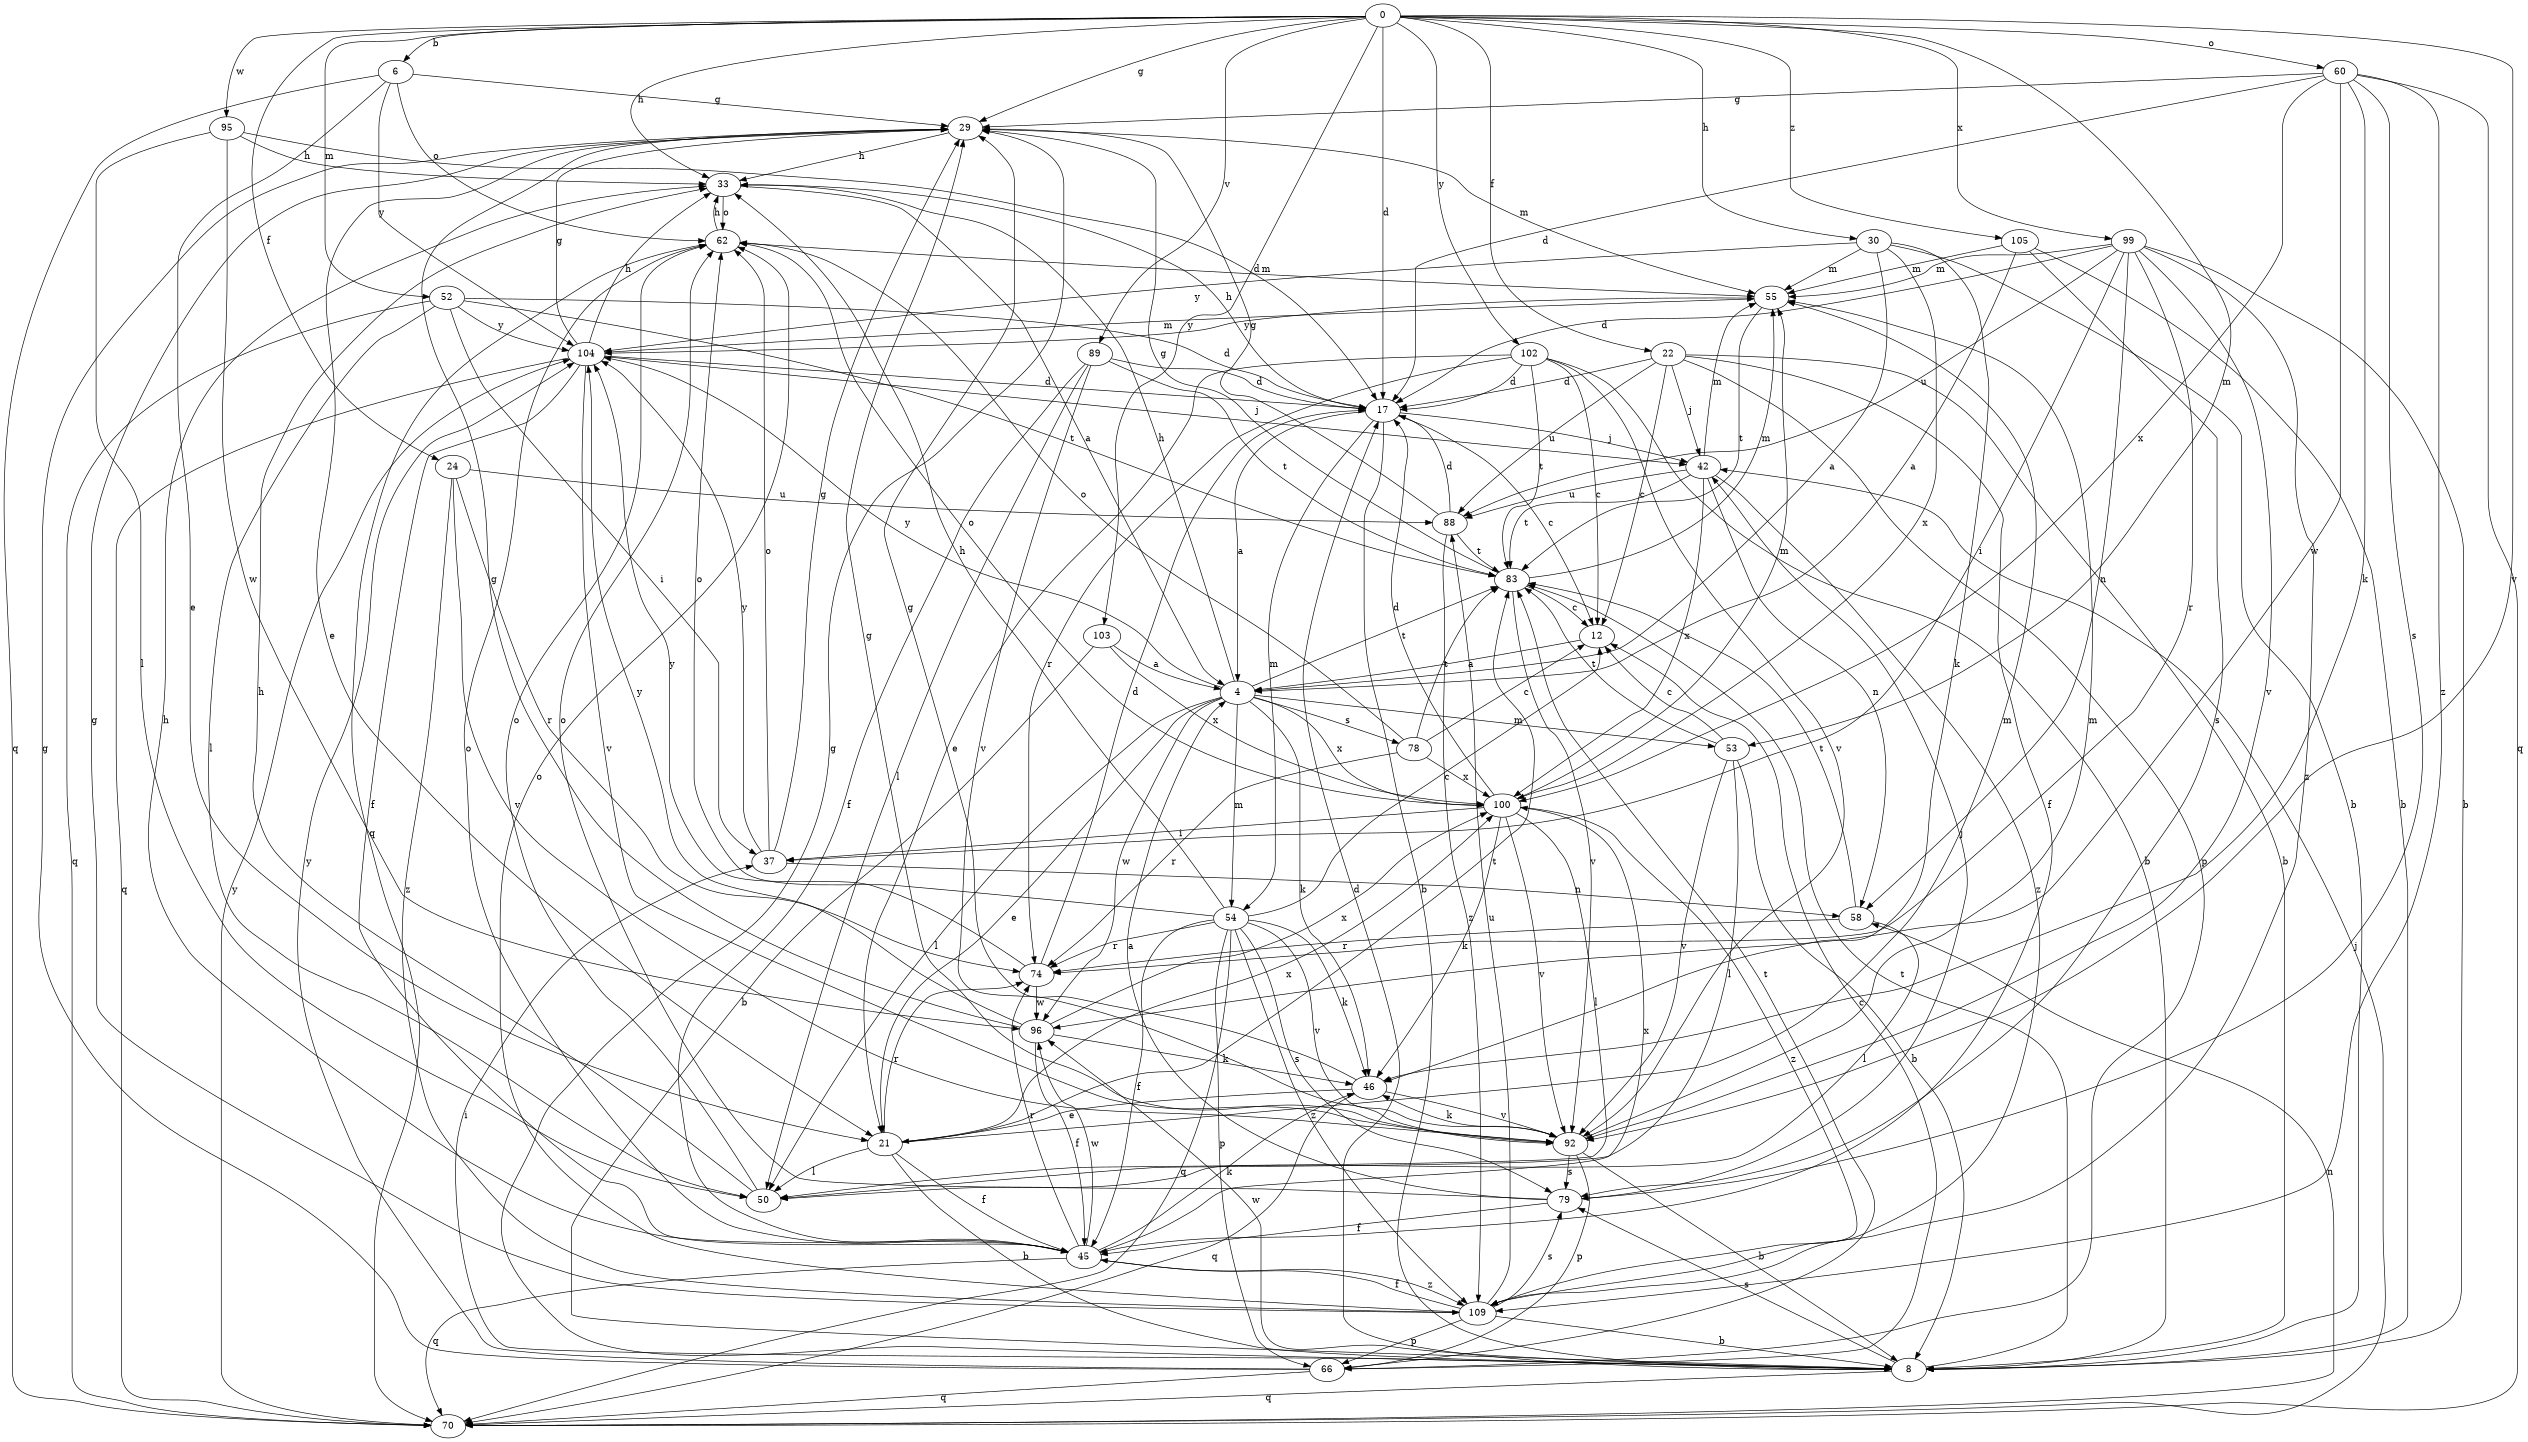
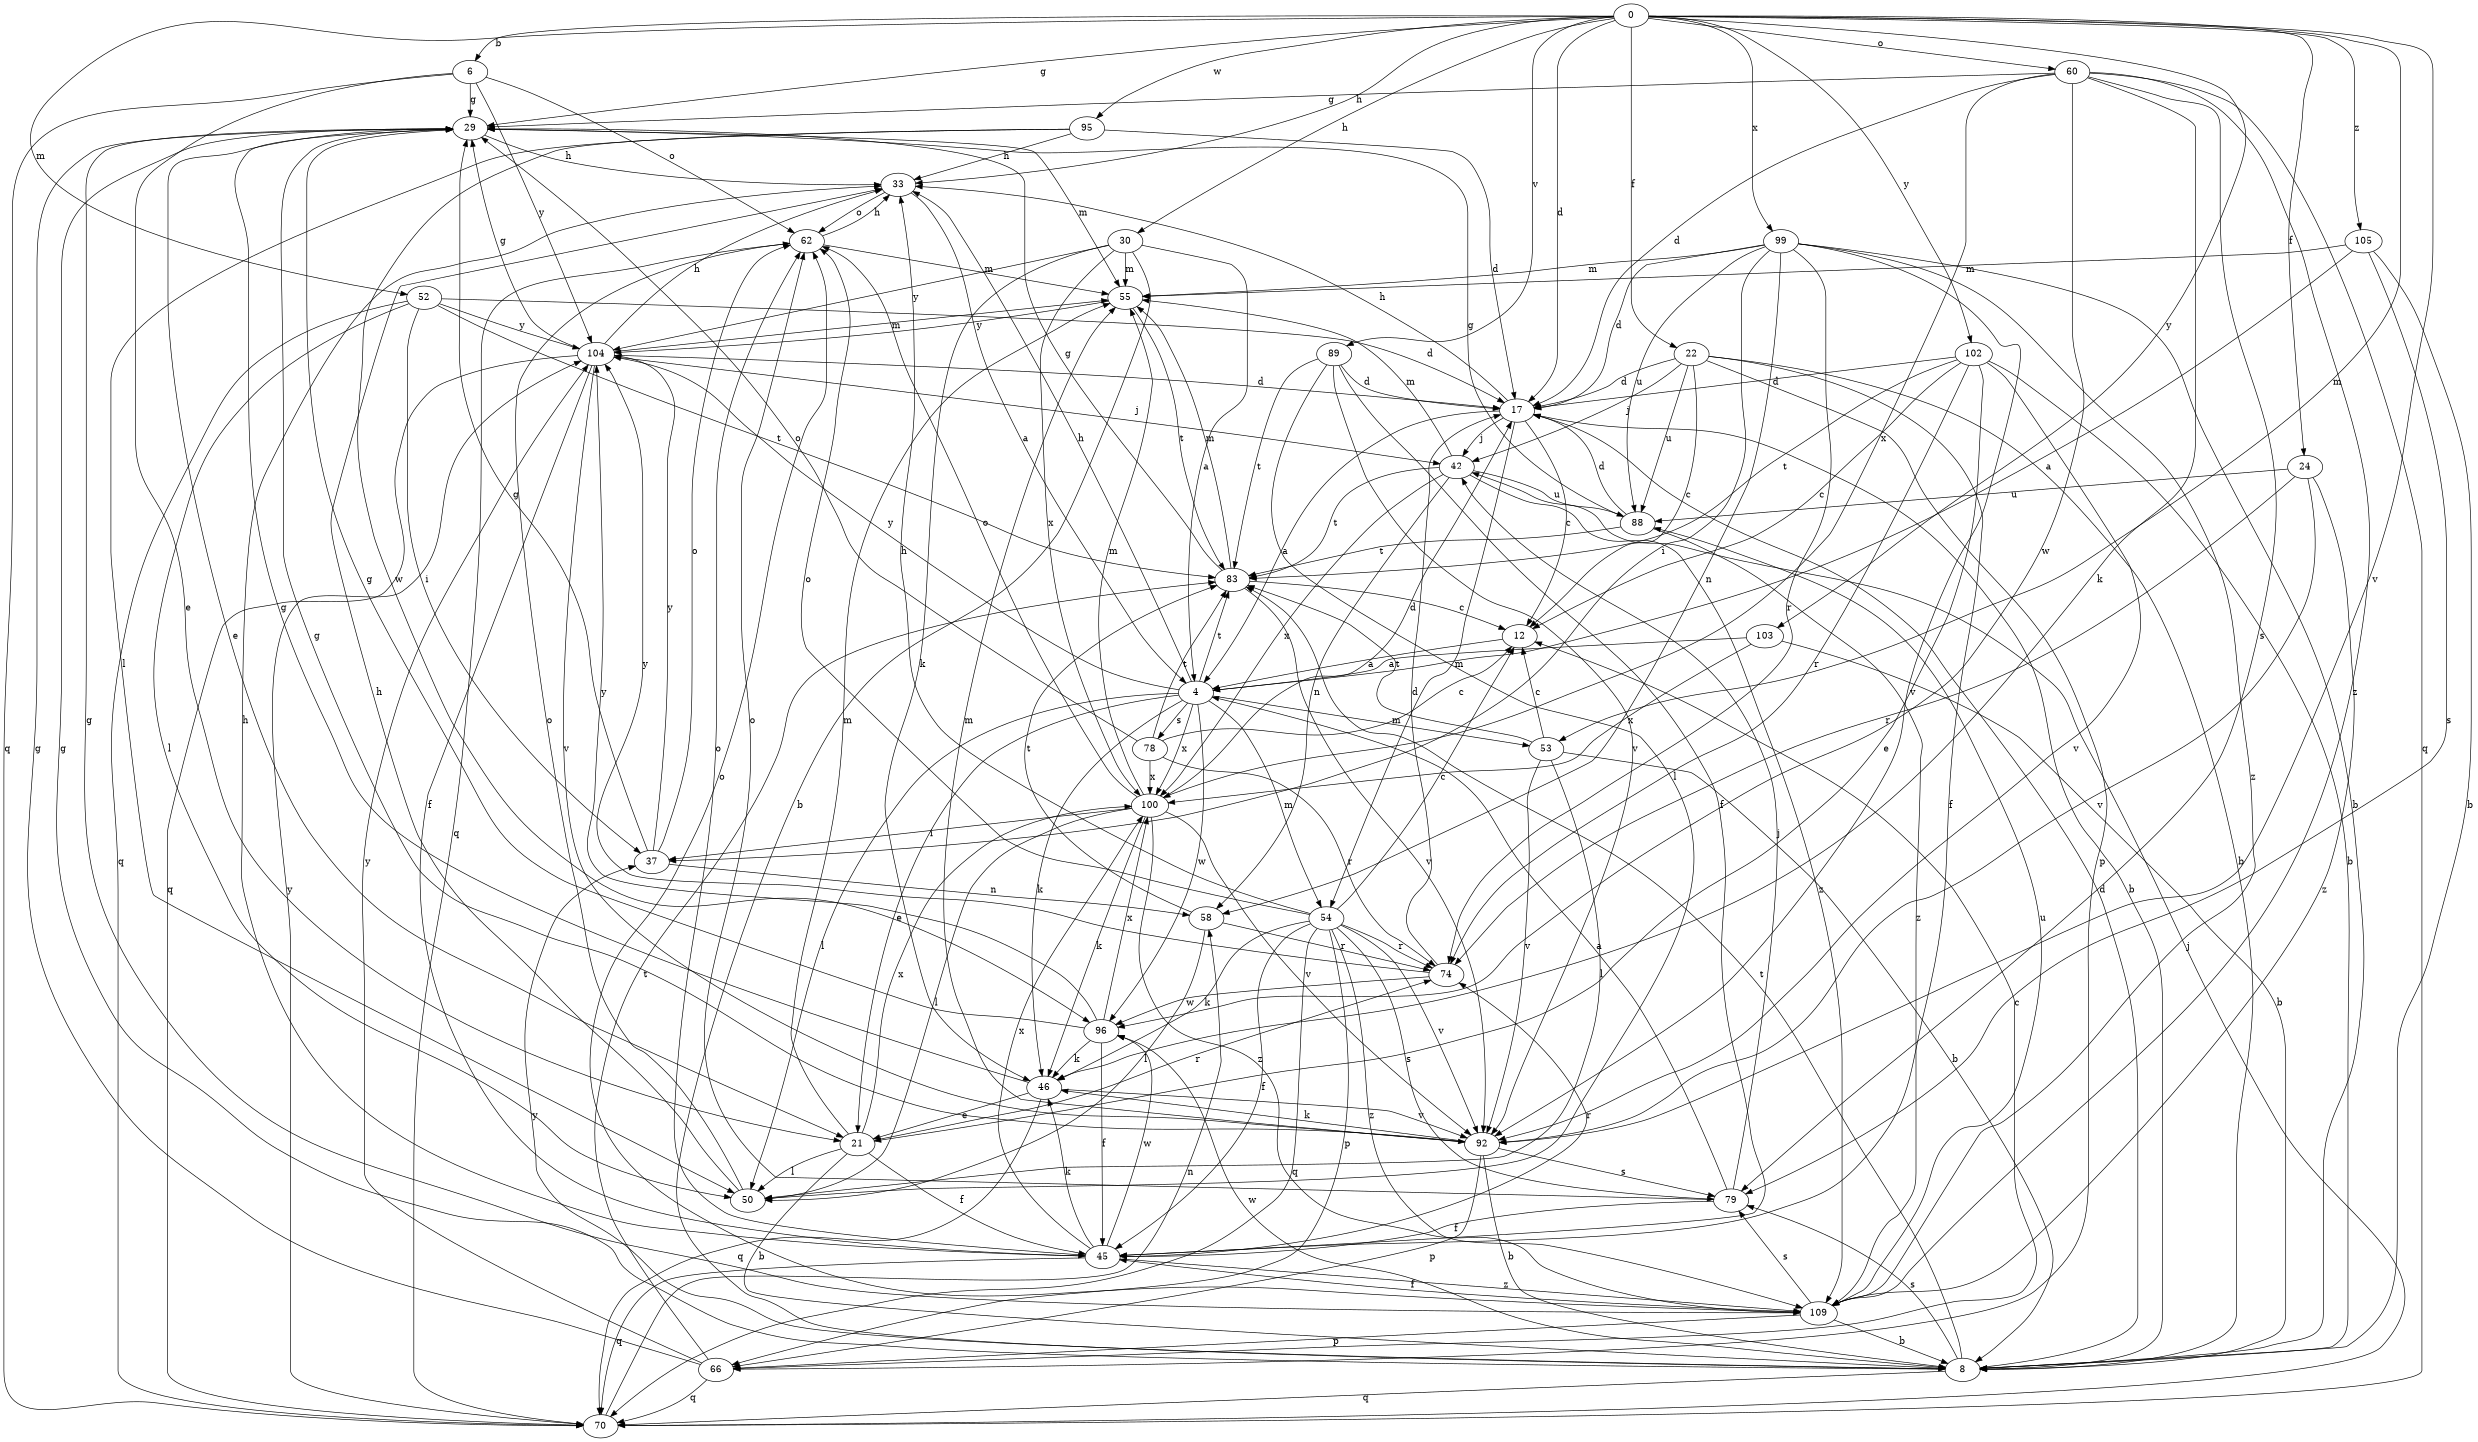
(1070, 489) -> (817, 475)
(1318, 984) -> none
(466, 1116) -> (535, 1116)
